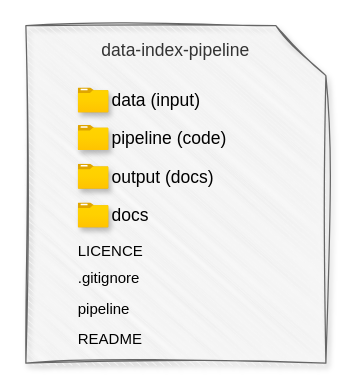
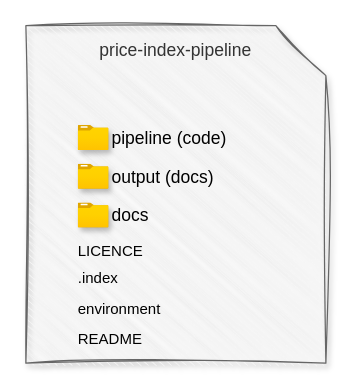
(94, 101) -> none
(176, 194) -> (176, 194)
(114, 278) -> (99, 278)
(106, 309) -> (114, 309)
